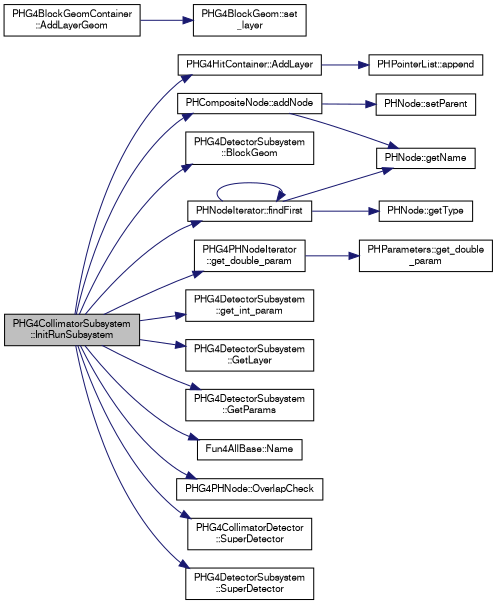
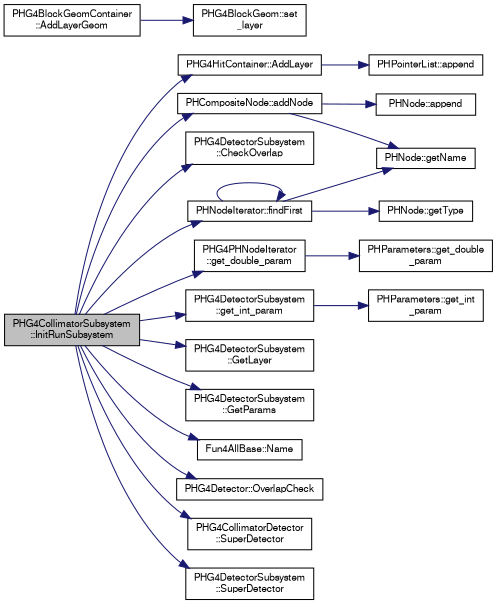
(426, 105) -> (426, 105)
(250, 148) -> (250, 148)
none -> (426, 306)
(250, 489) -> (250, 489)
